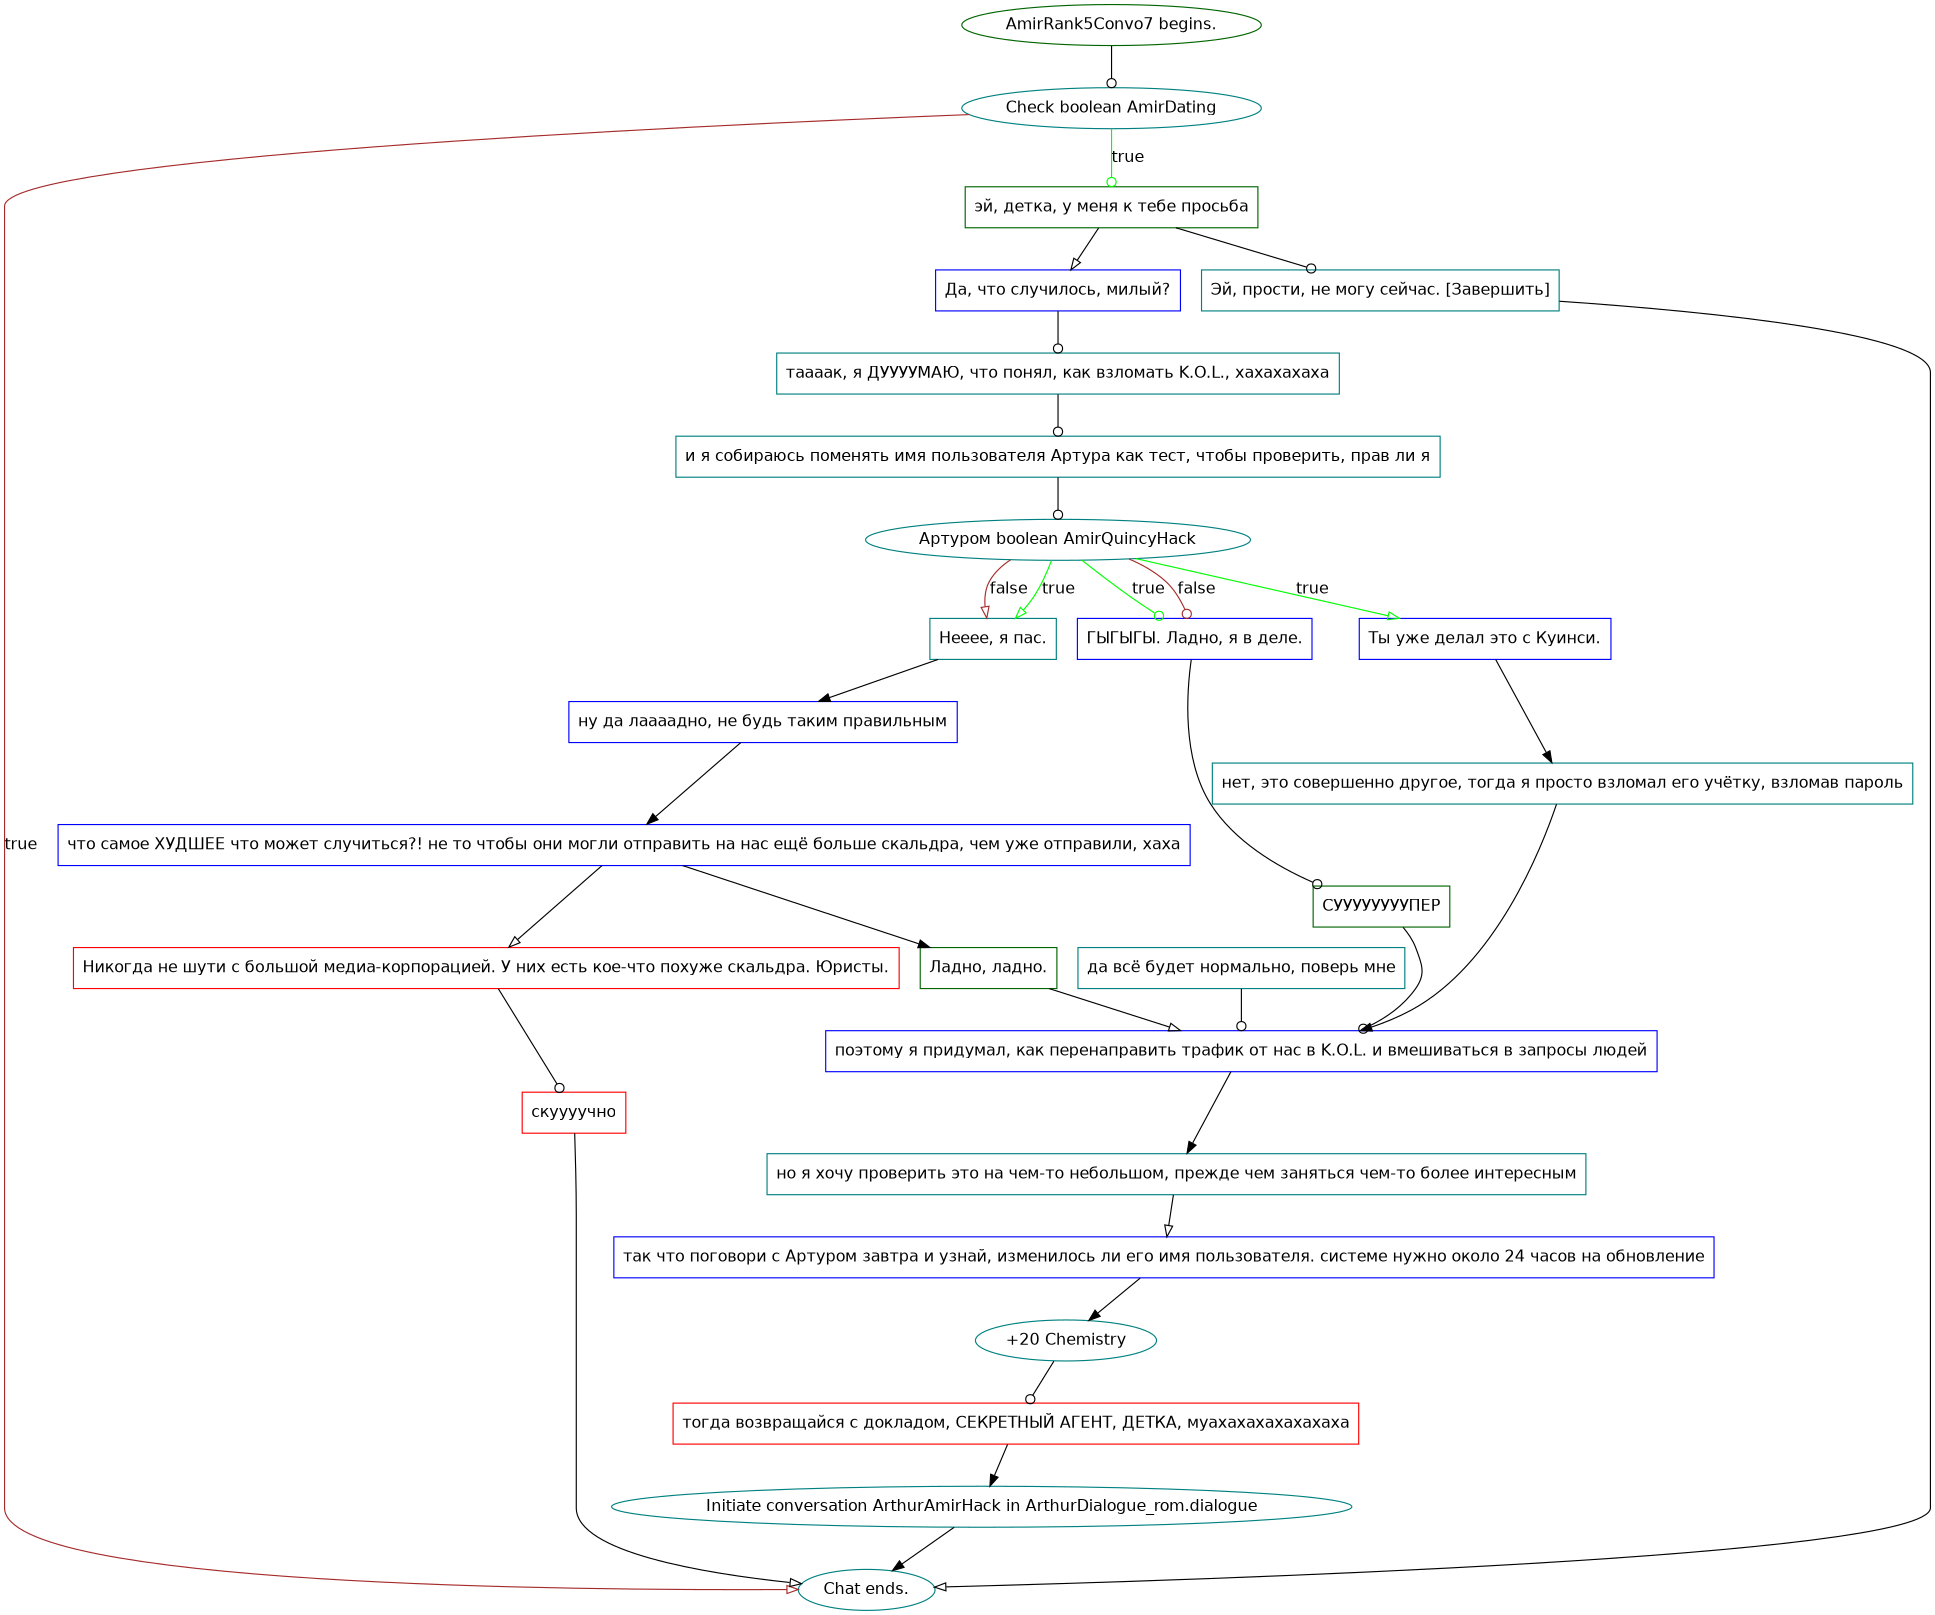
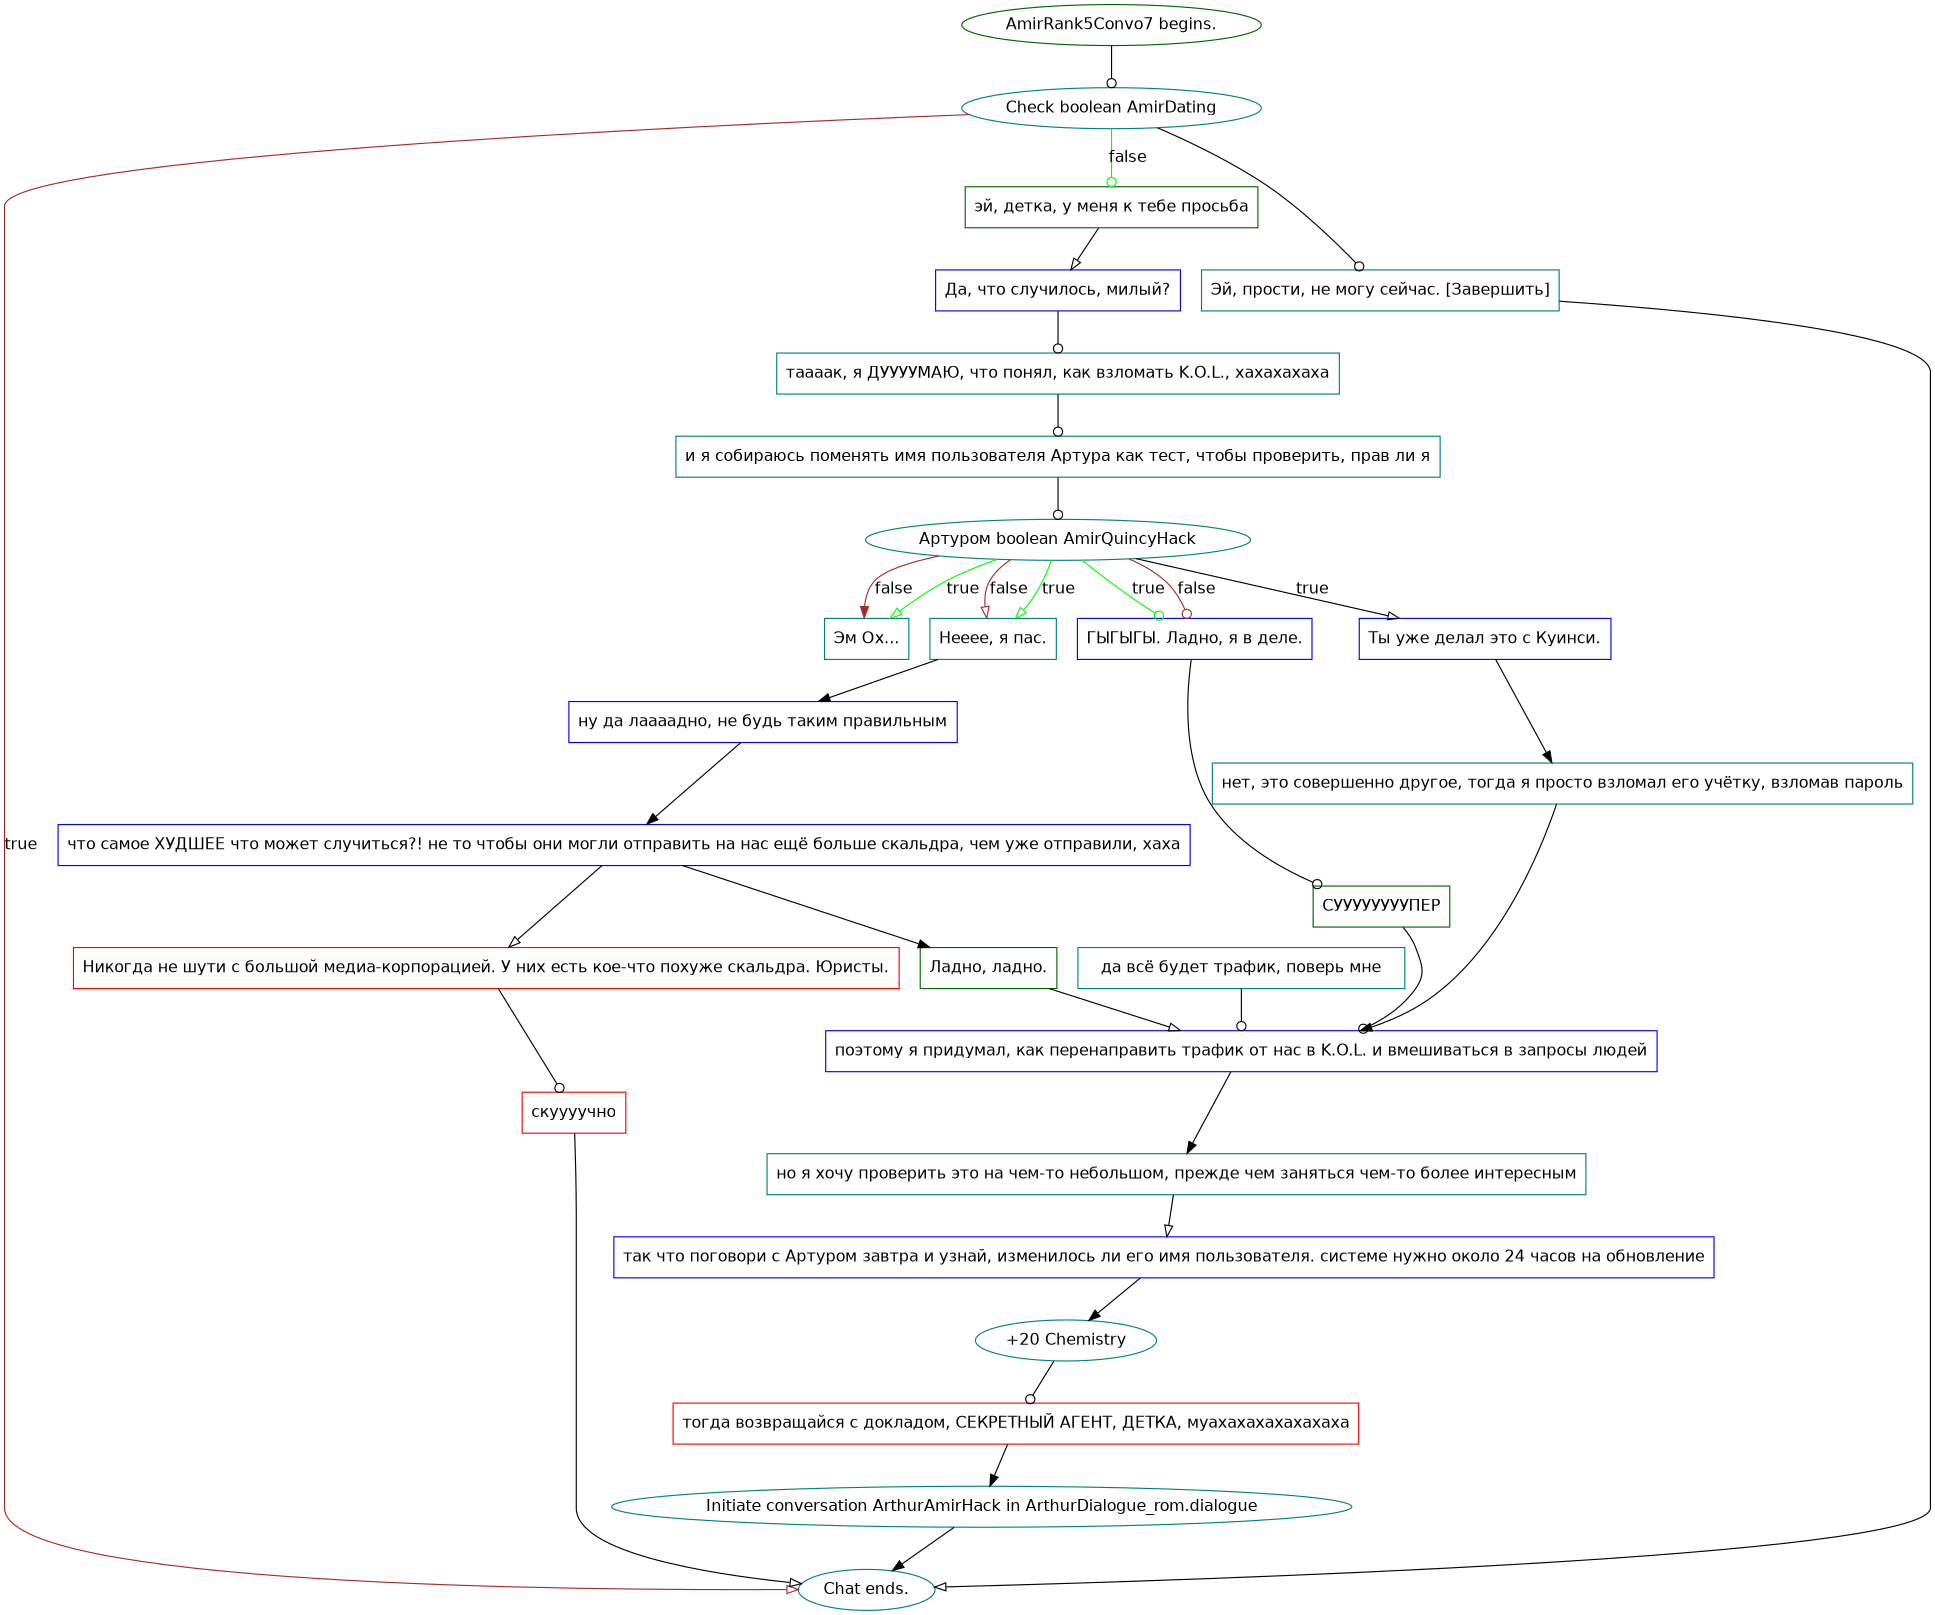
(1128, 158) -> (1128, 158)
(1241, 247) -> (1264, 184)
(1262, 587) -> (1262, 587)
none -> (867, 639)
(1241, 968) -> (1241, 968)
